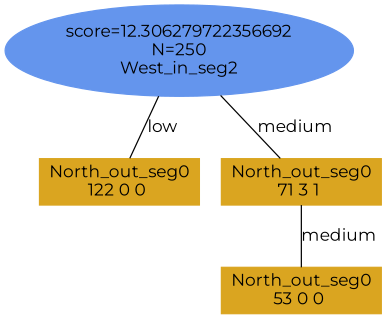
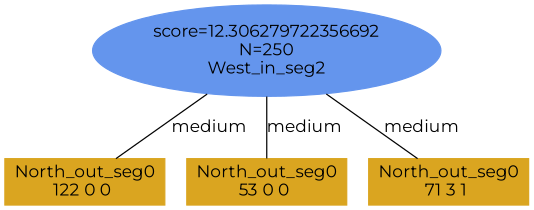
(163, 128) -> (209, 128)
(301, 236) -> (267, 127)
